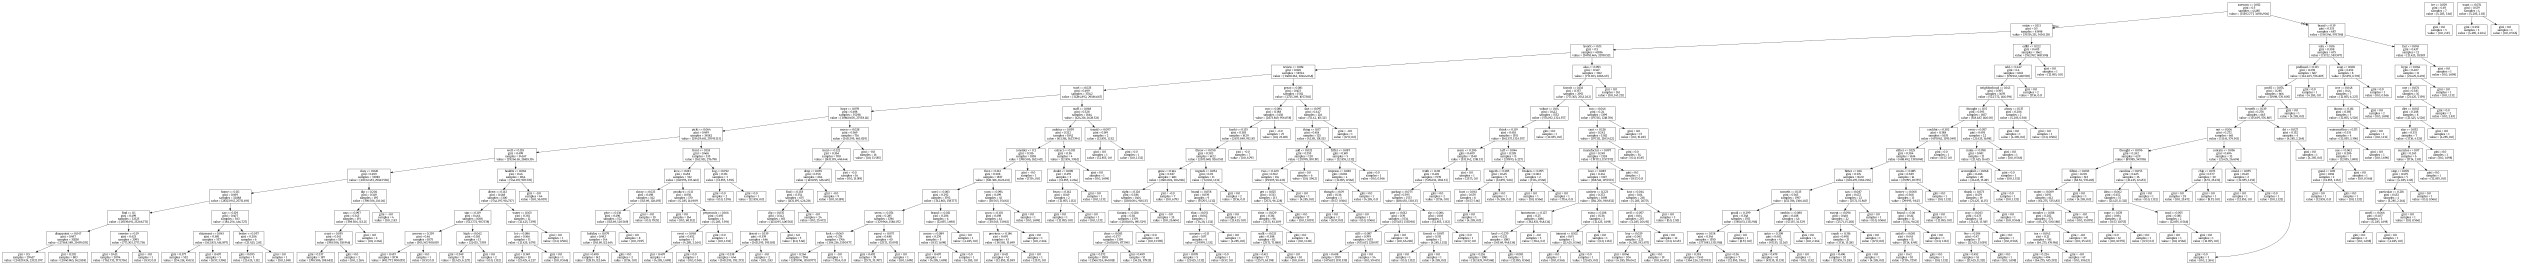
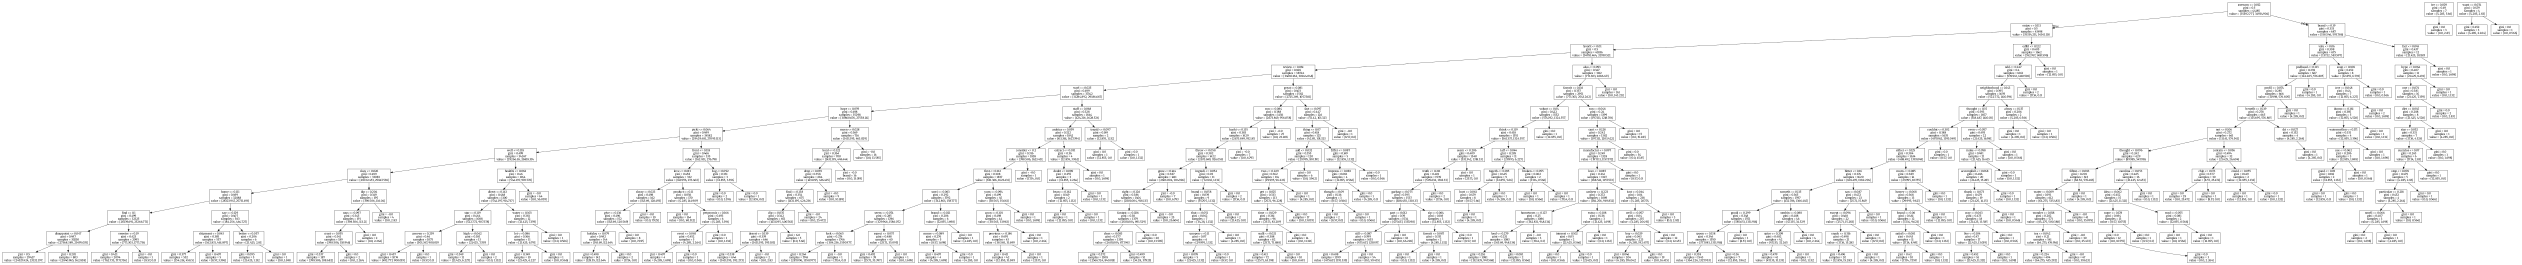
(850, 176) -> (850, 176)
(2289, 225) -> (2154, 251)
